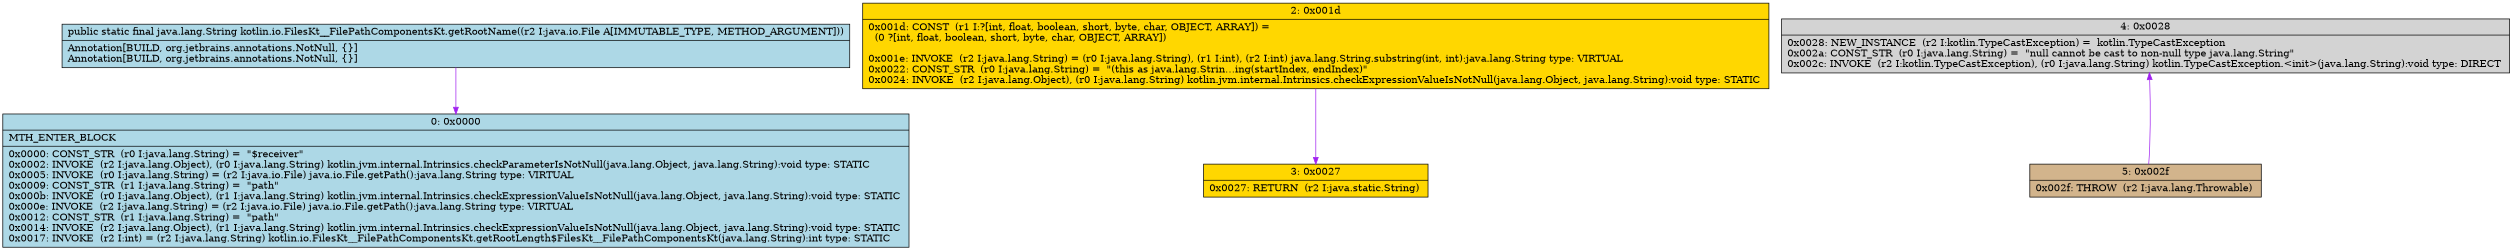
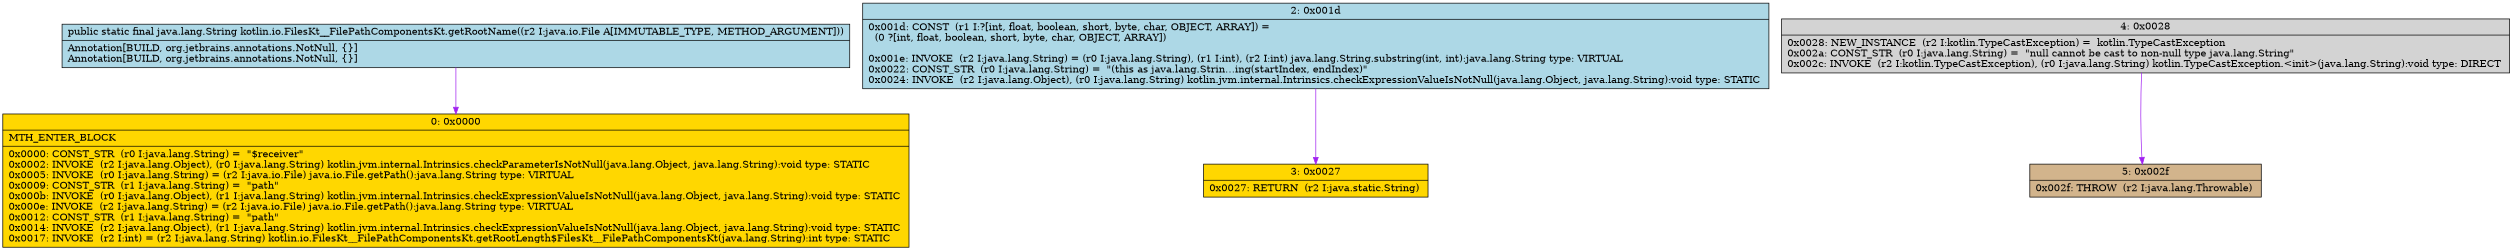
(1316, 46) -> (1316, 46)
(2150, 122) -> (2141, 115)
(456, 181) -> (456, 181)
